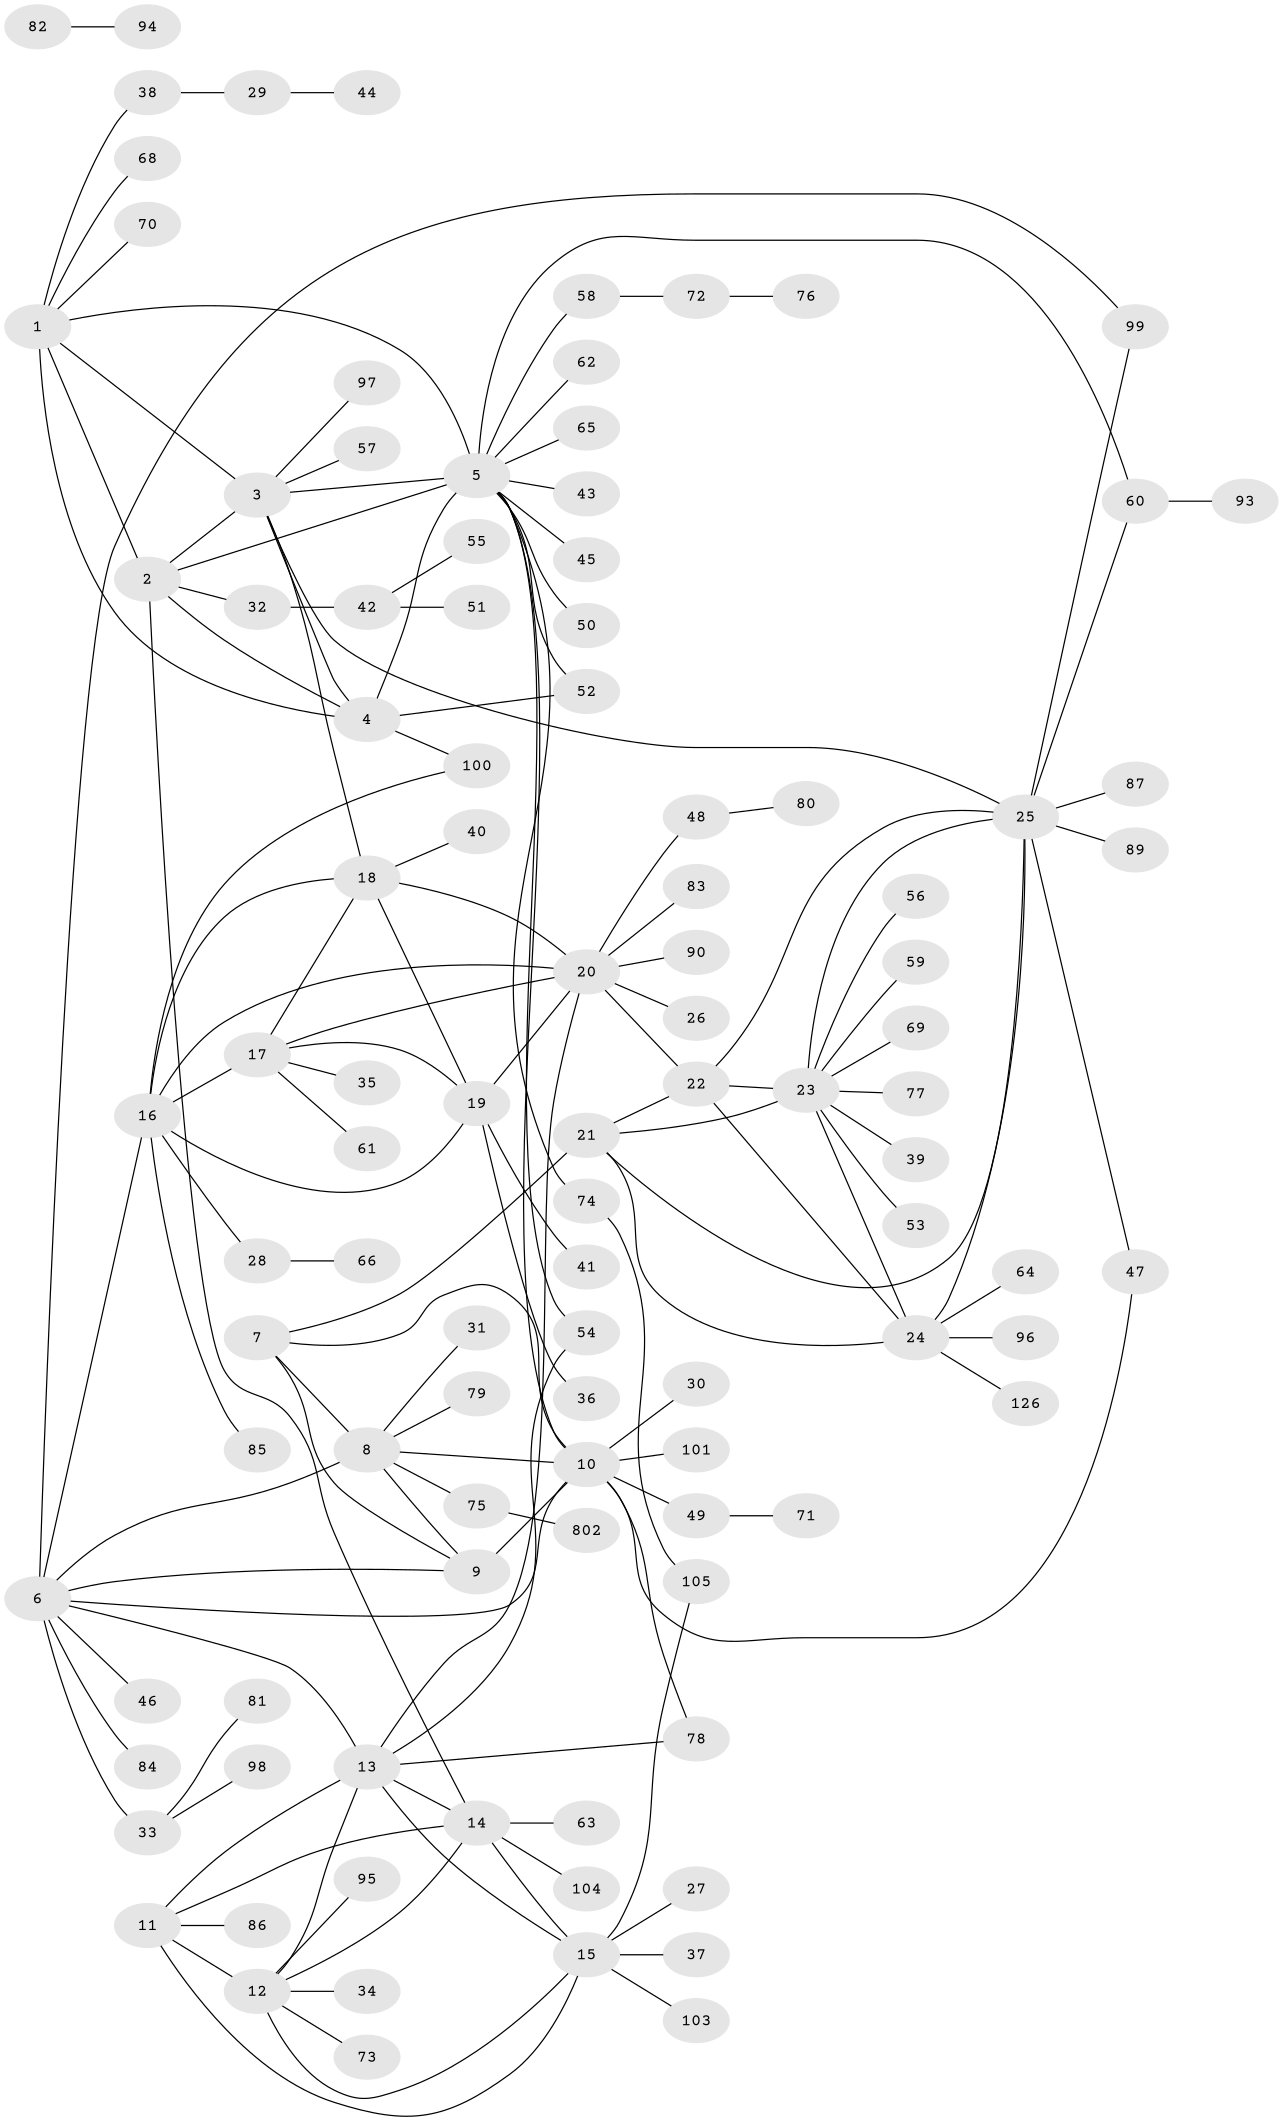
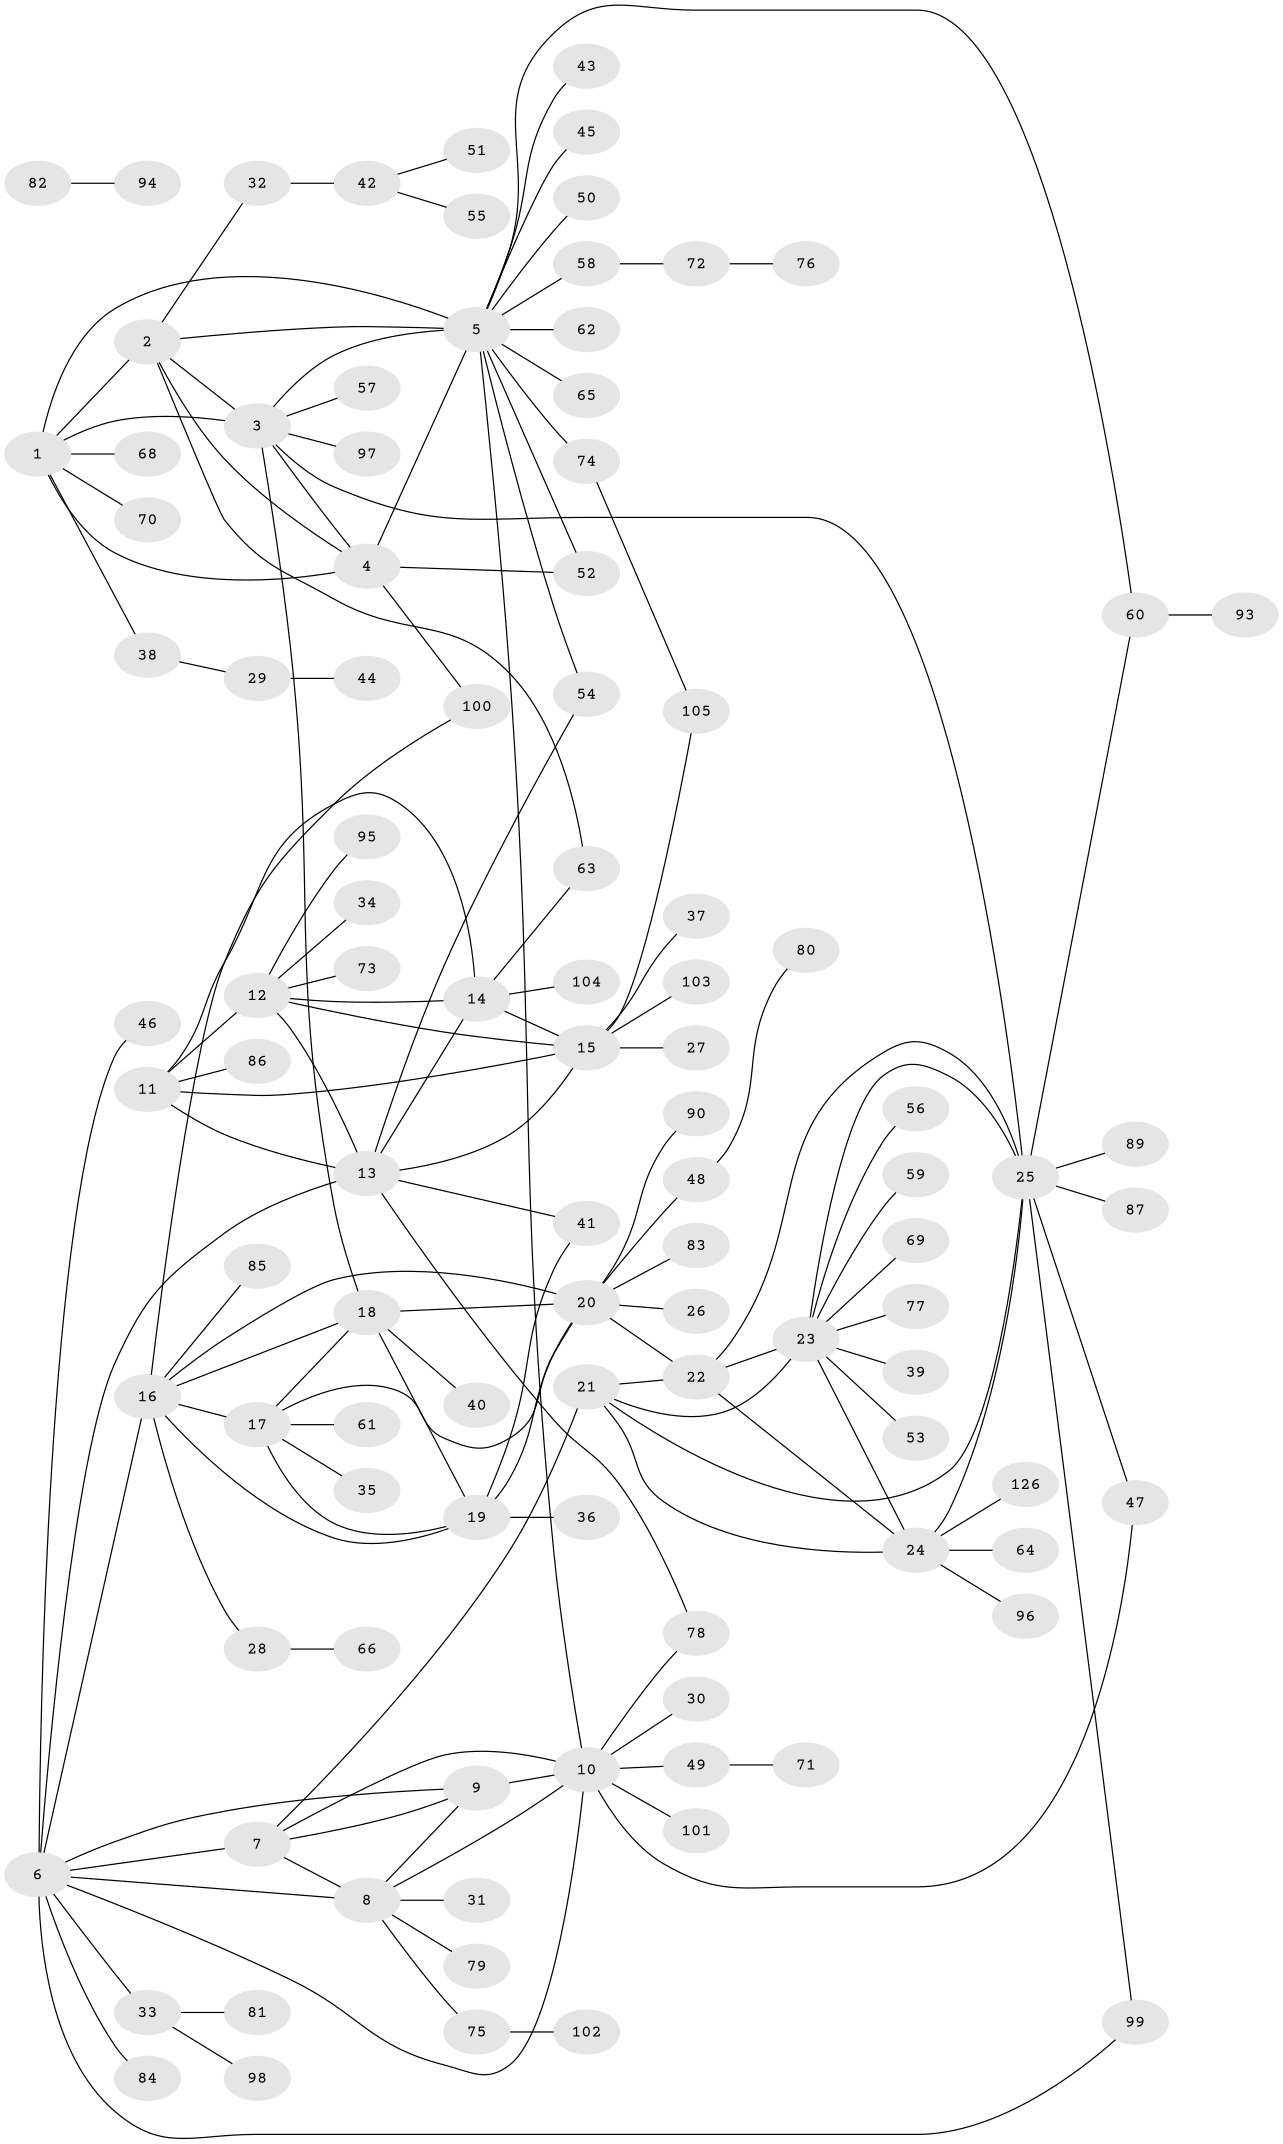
(197, 1240) -> (369, 615)
(540, 1437) -> (477, 1198)
(587, 1530) -> (587, 2032)
none -> (147, 1859)
